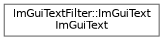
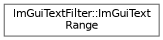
(82, 20) -> (82, 20)
